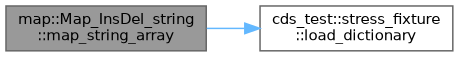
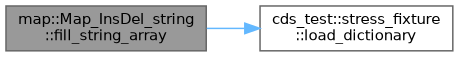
(106, 28) -> (106, 28)
